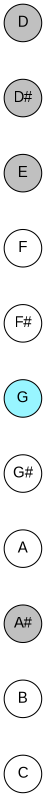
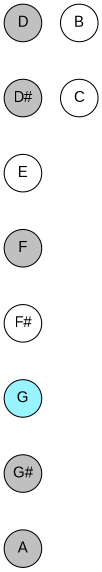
(23, 173) -> (23, 173)
(23, 248) -> (23, 248)
(23, 474) -> (23, 474)
(23, 549) -> (23, 549)
(23, 624) -> none
